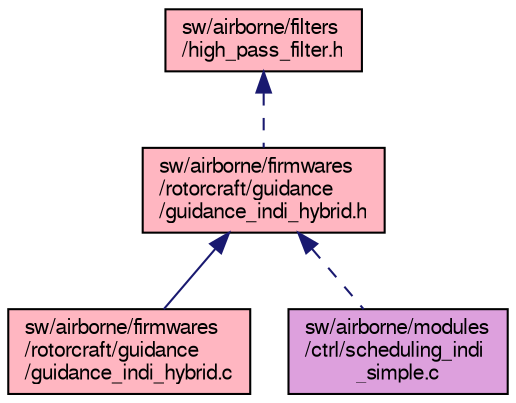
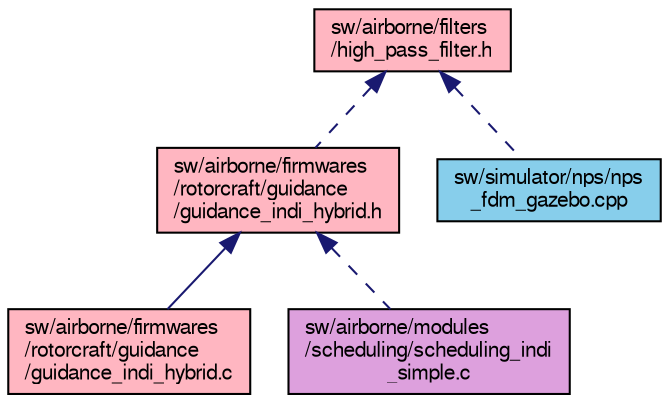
none -> (549, 190)
(398, 352) -> (429, 352)
